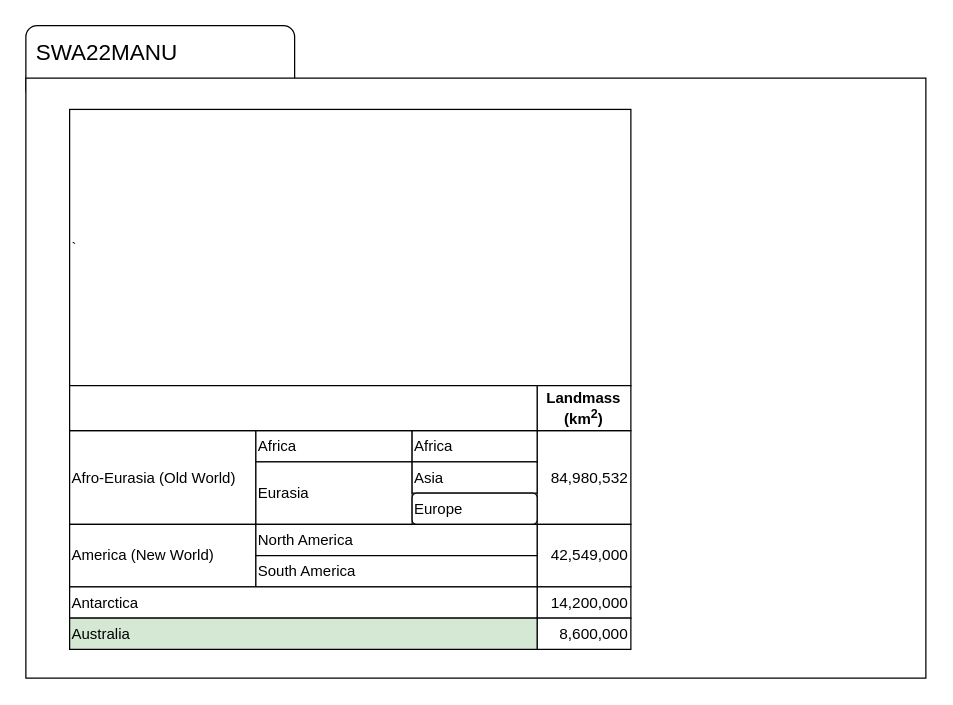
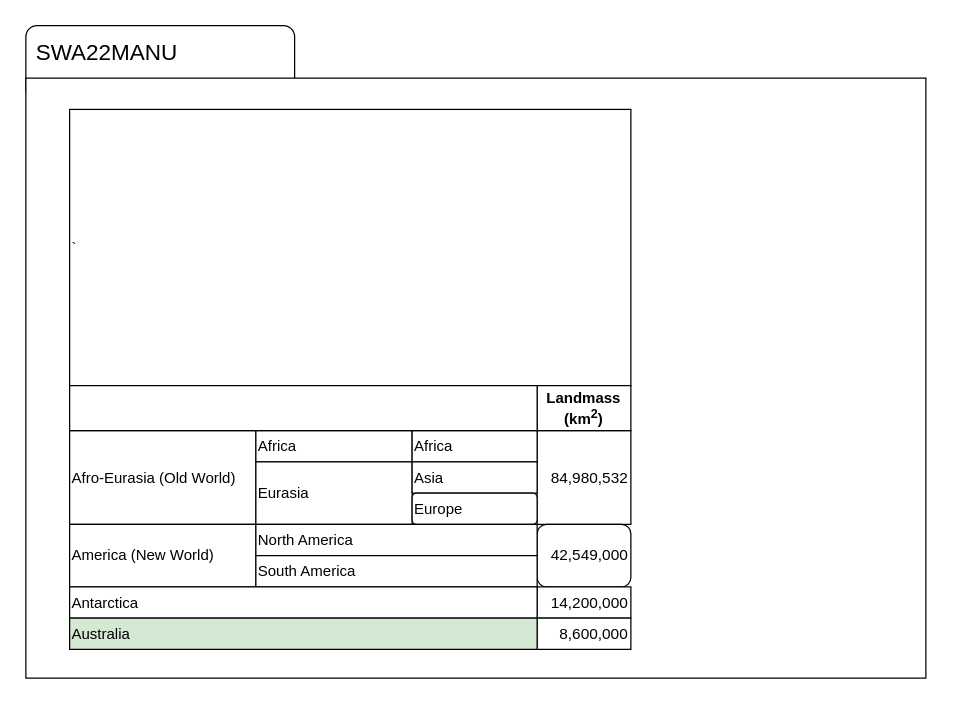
(584, 556) -> (584, 556)
